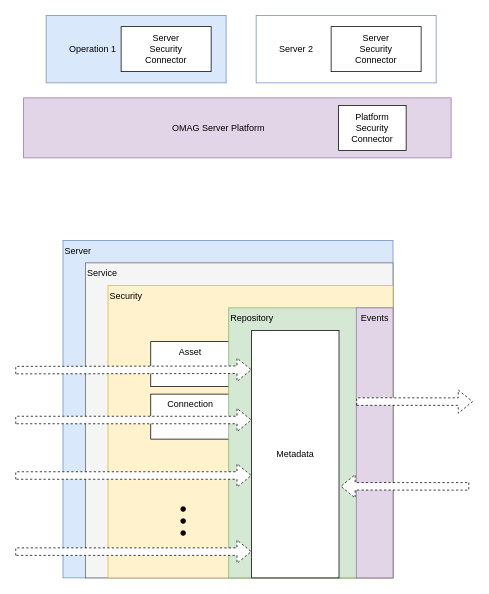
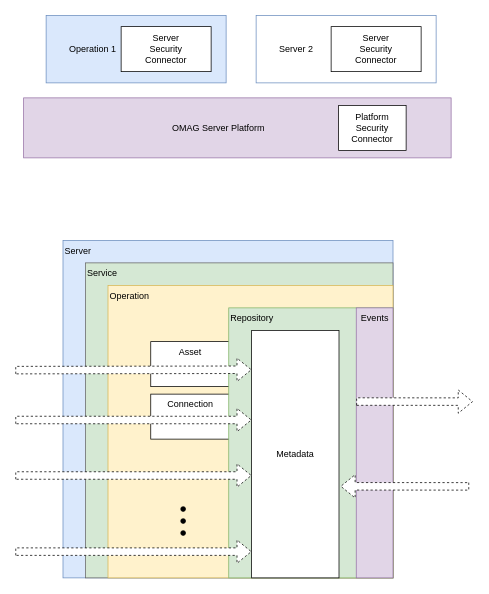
(104, 274) -> (104, 274)
(129, 296) -> (131, 296)
